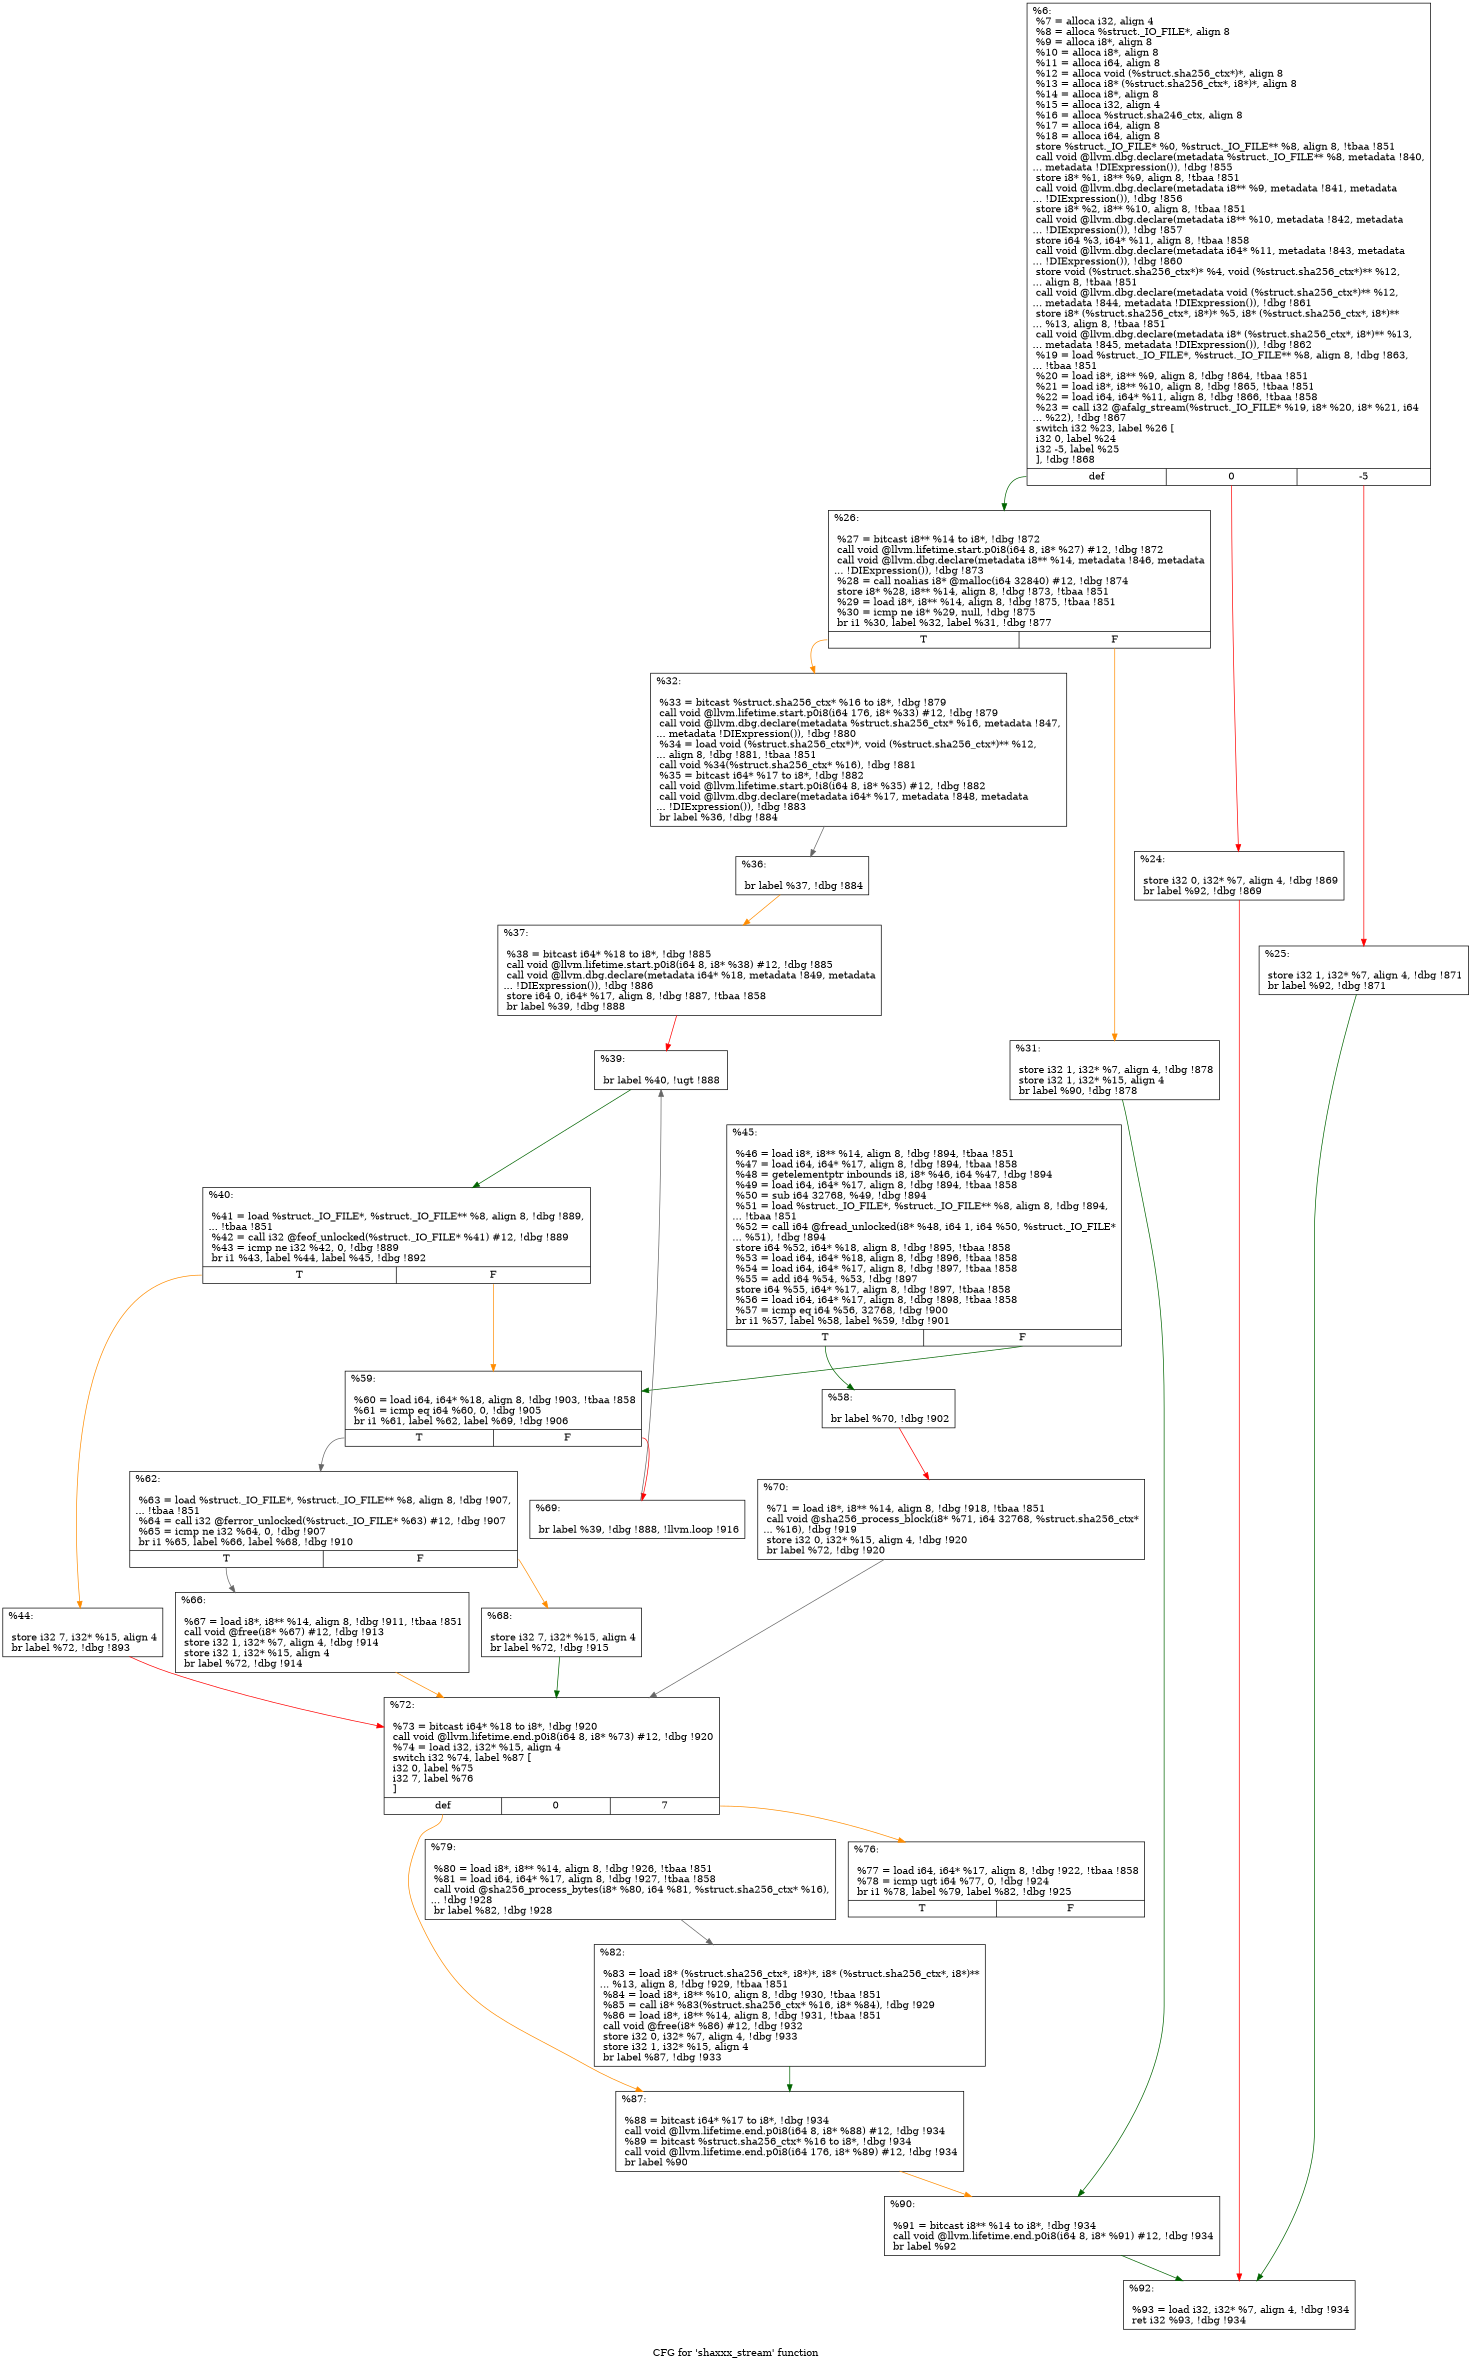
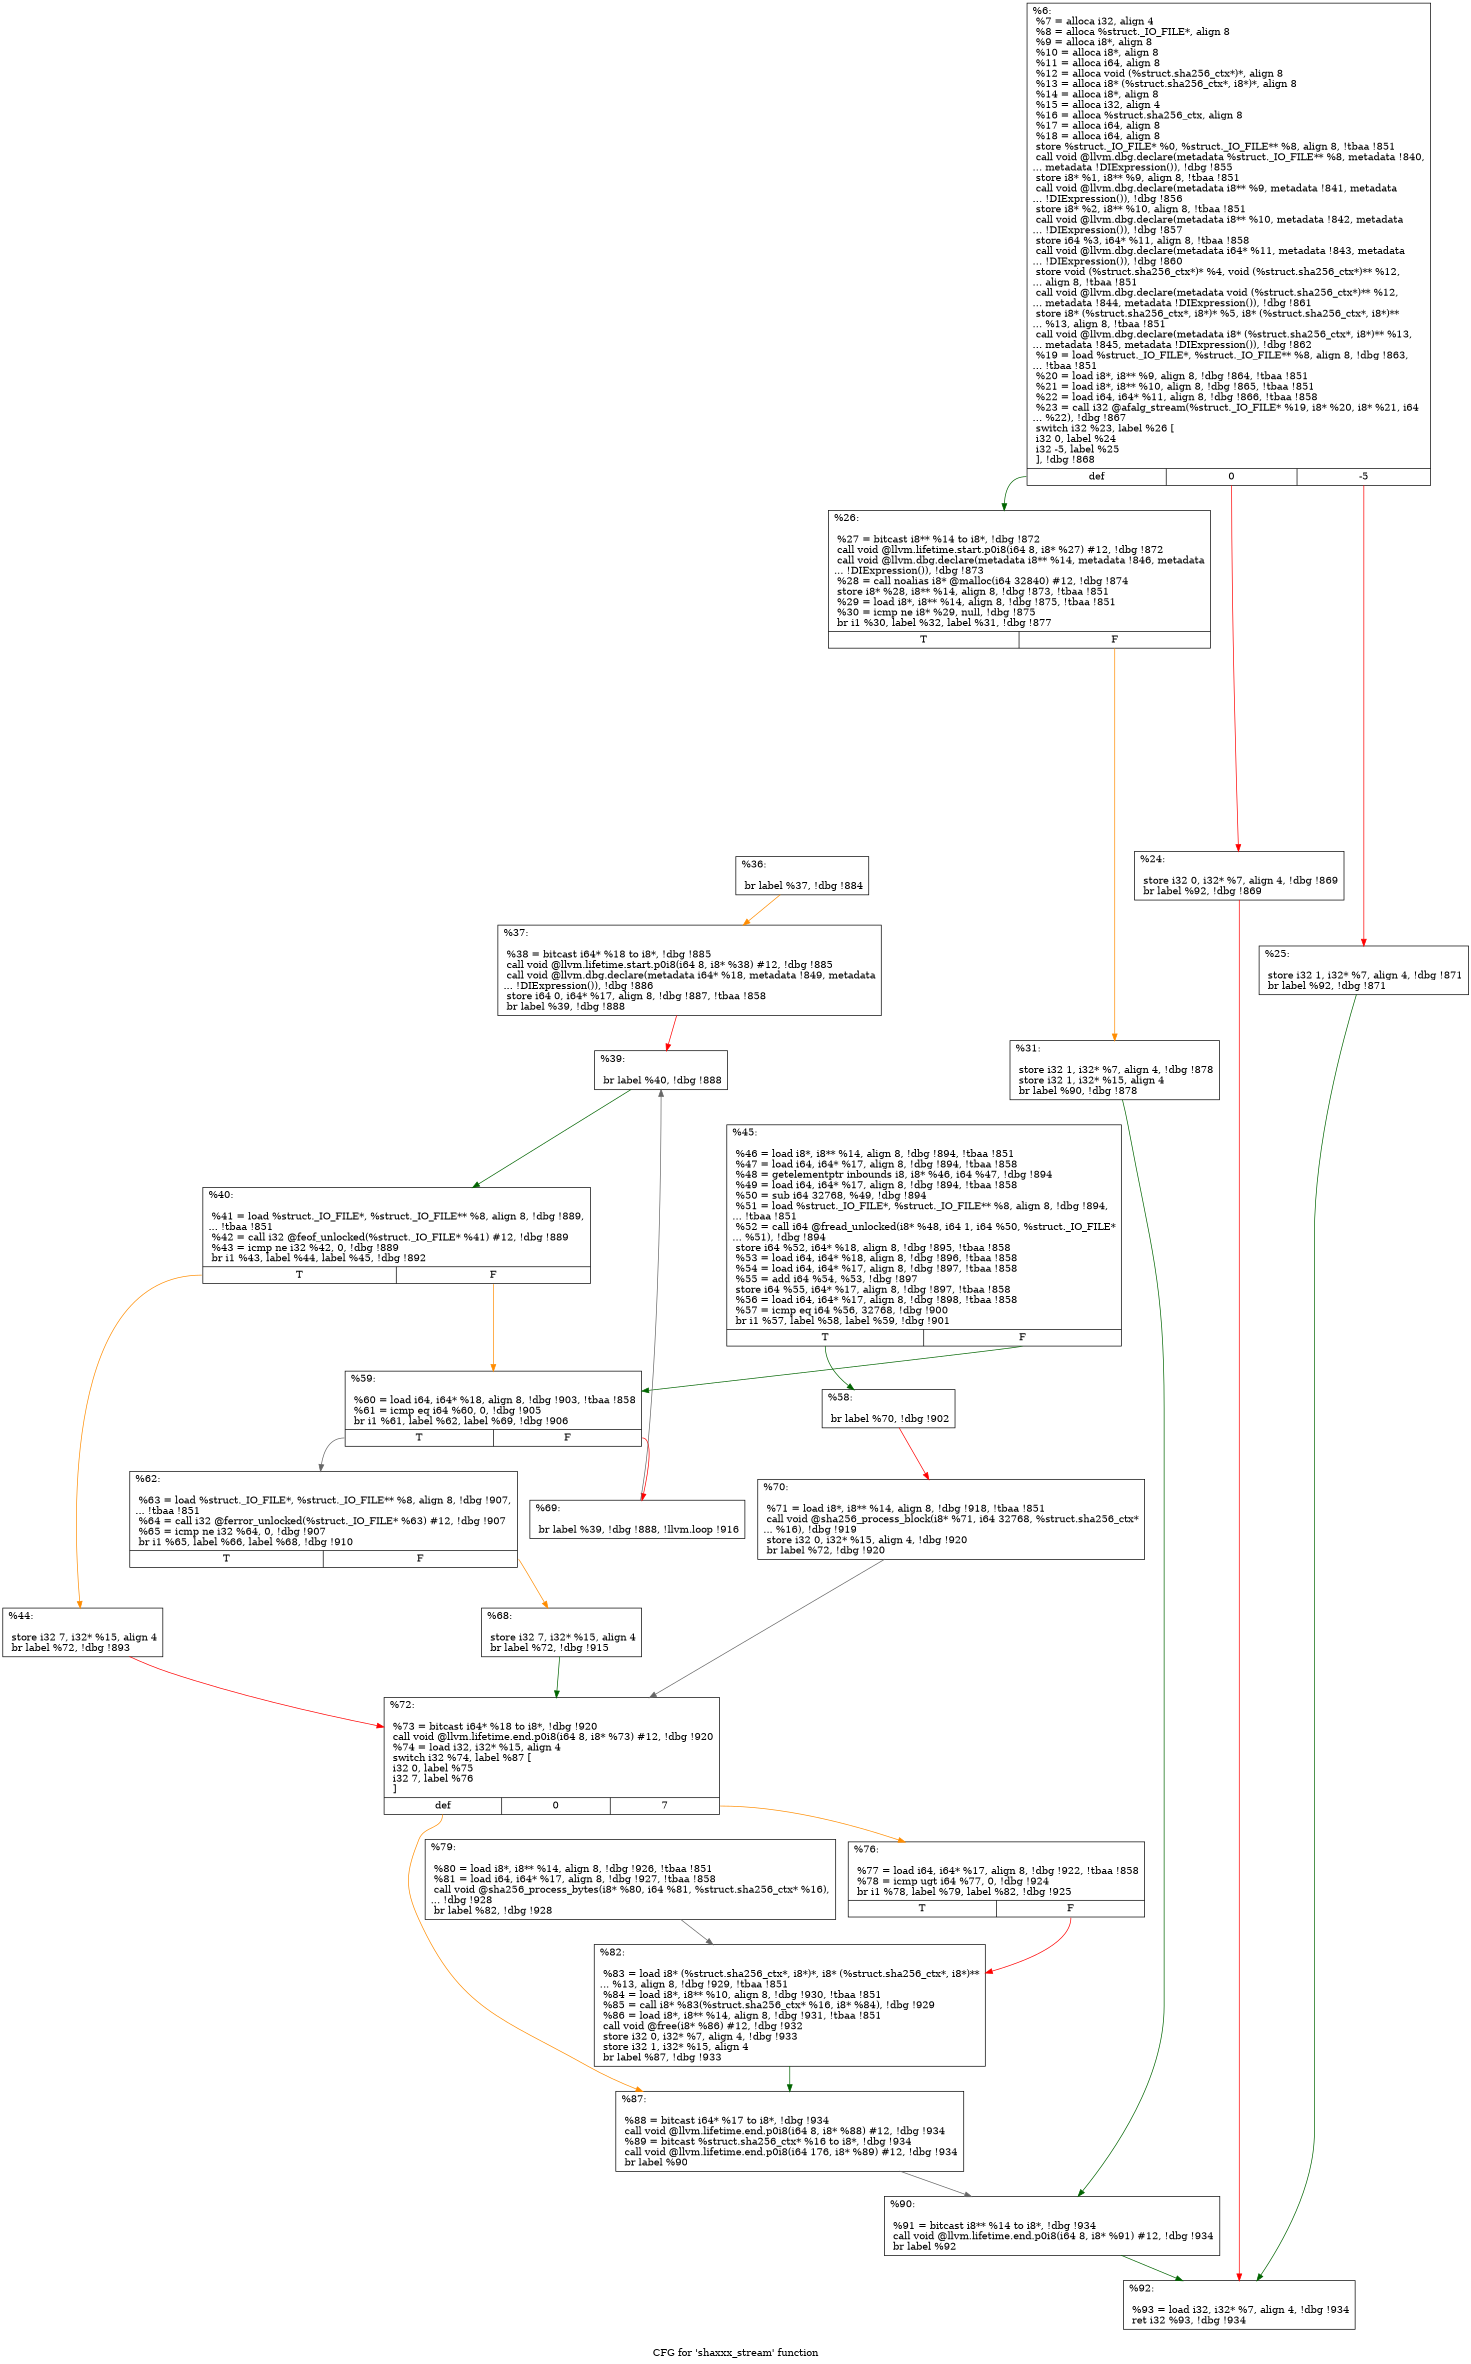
(1138, 116) -> (1138, 116)
(859, 750) -> none
(660, 1081) -> (661, 1081)
(322, 1632) -> none
none -> (1039, 1953)
(932, 2183) -> (932, 2183)
